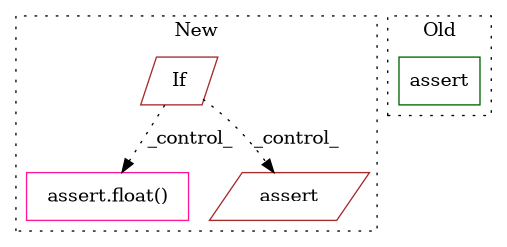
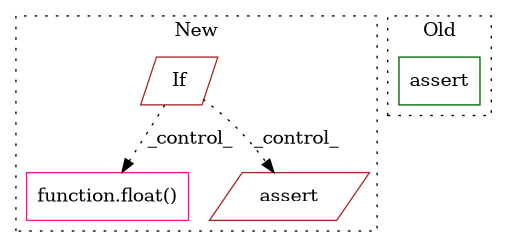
(108, 197) -> (108, 197)
